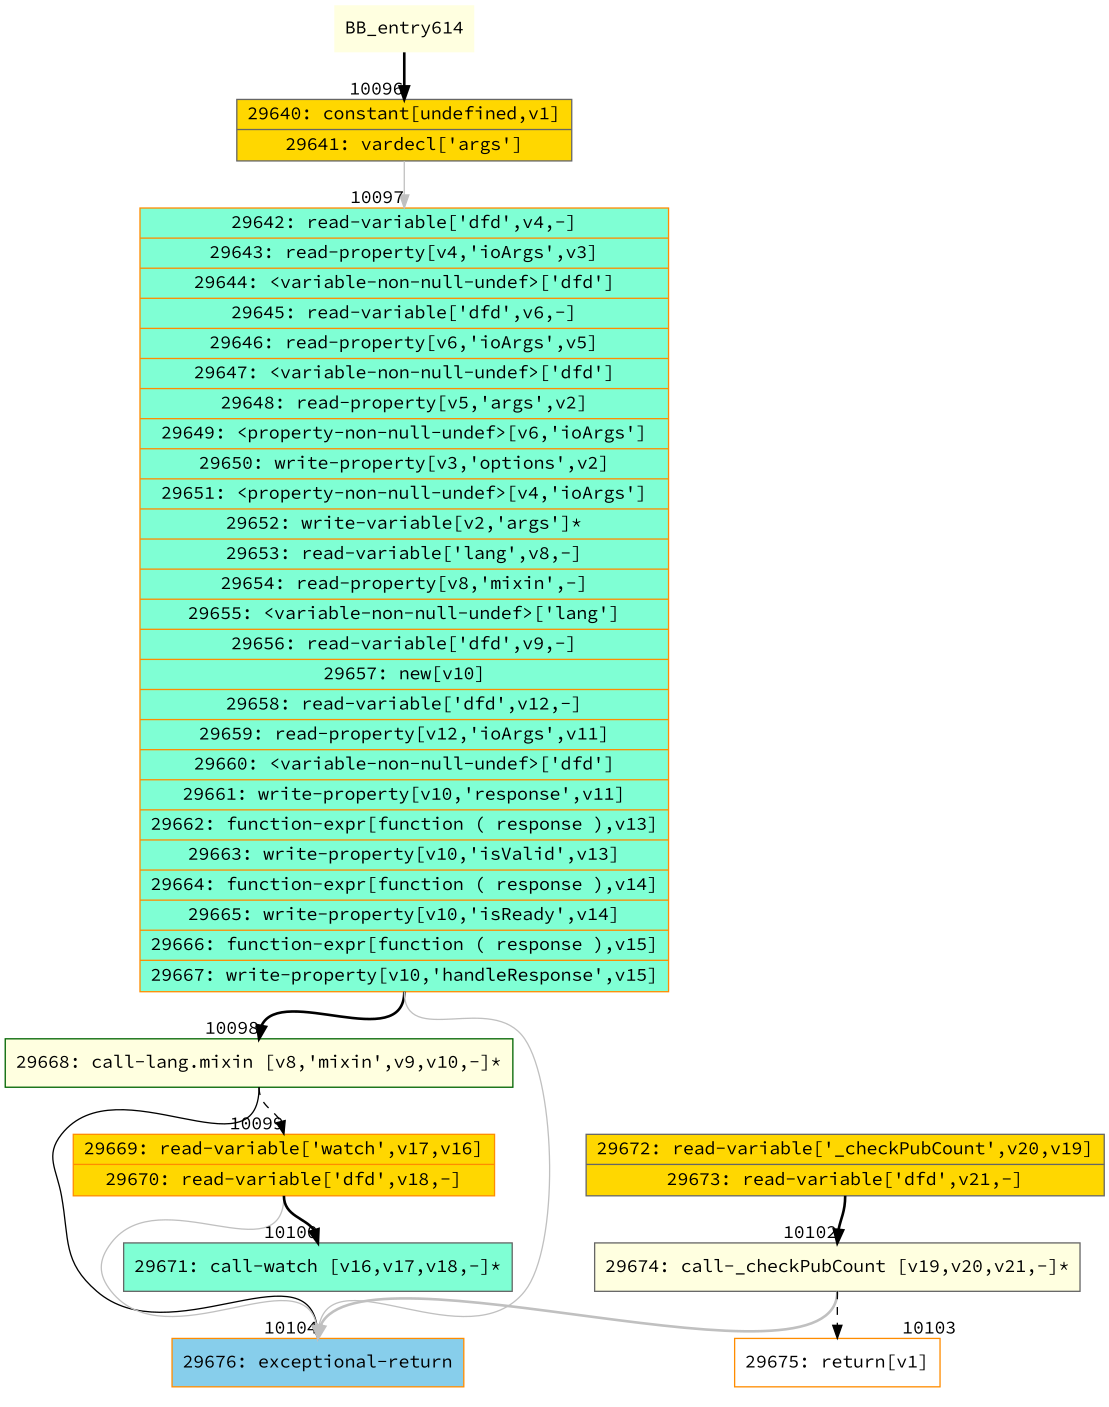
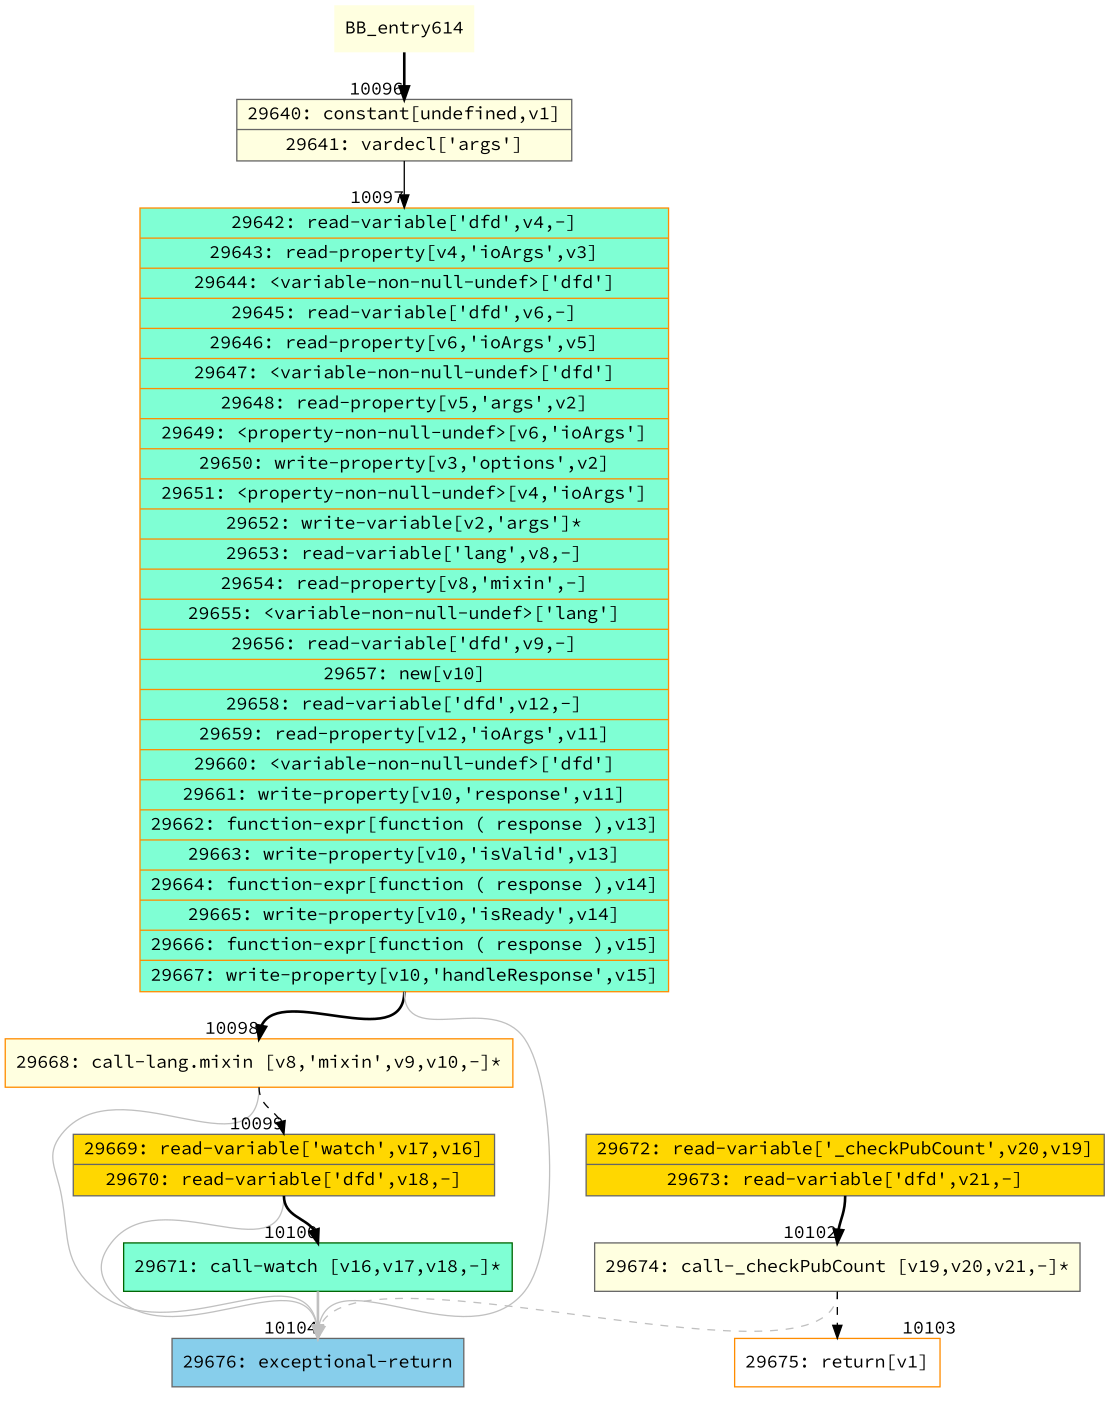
(404, 130) -> (404, 130)
(404, 178) -> (404, 178)
(259, 1063) -> (259, 1063)
(284, 1165) -> (284, 1165)
(65, 1222) -> (65, 1222)
(318, 1267) -> (318, 1267)
none -> (318, 1308)
(584, 1316) -> (584, 1316)
(318, 1363) -> (318, 1363)
